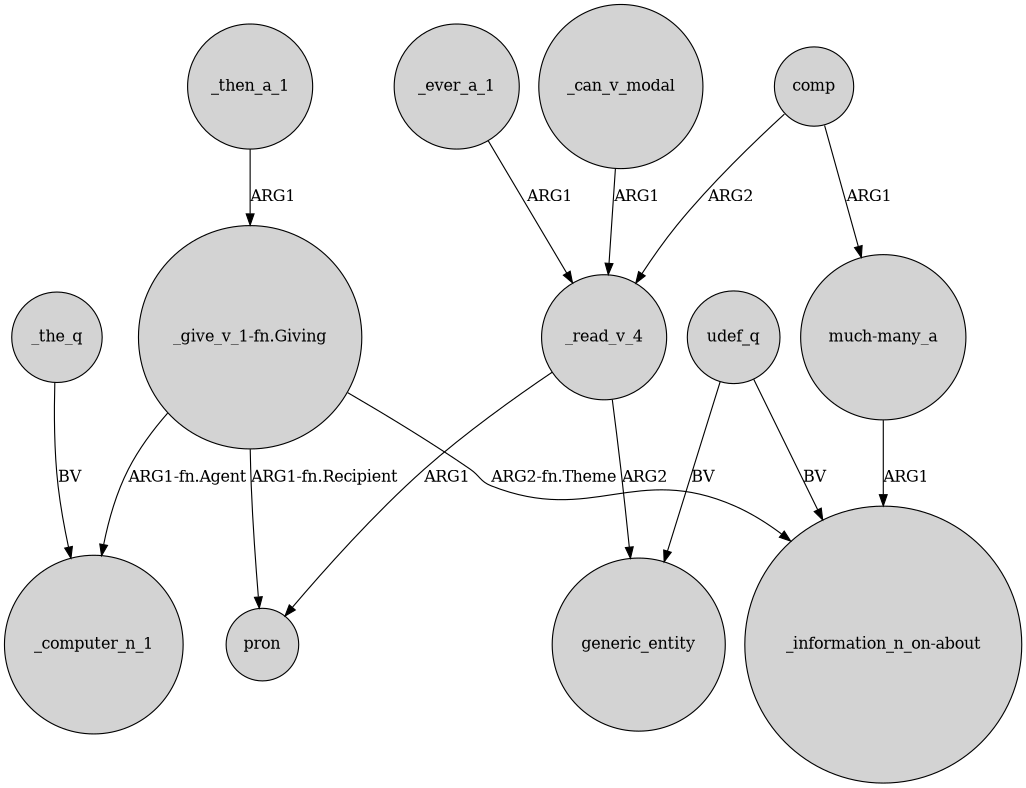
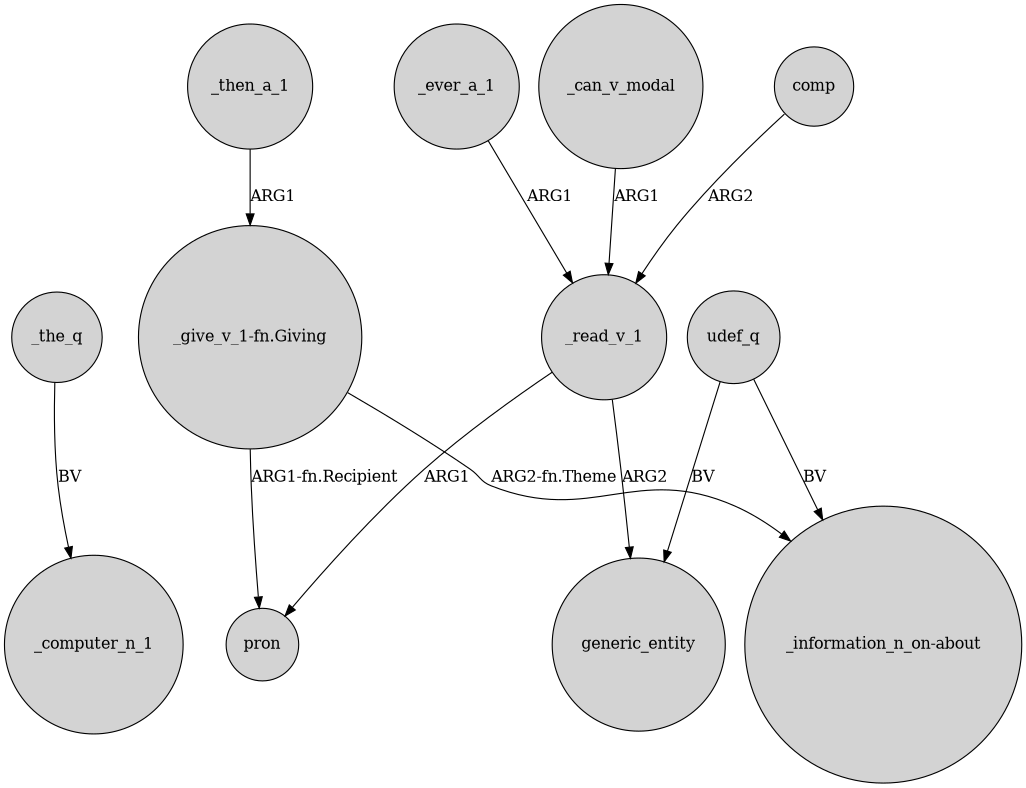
(604, 337) -> (604, 337)
(883, 337) -> none
(126, 474) -> none
